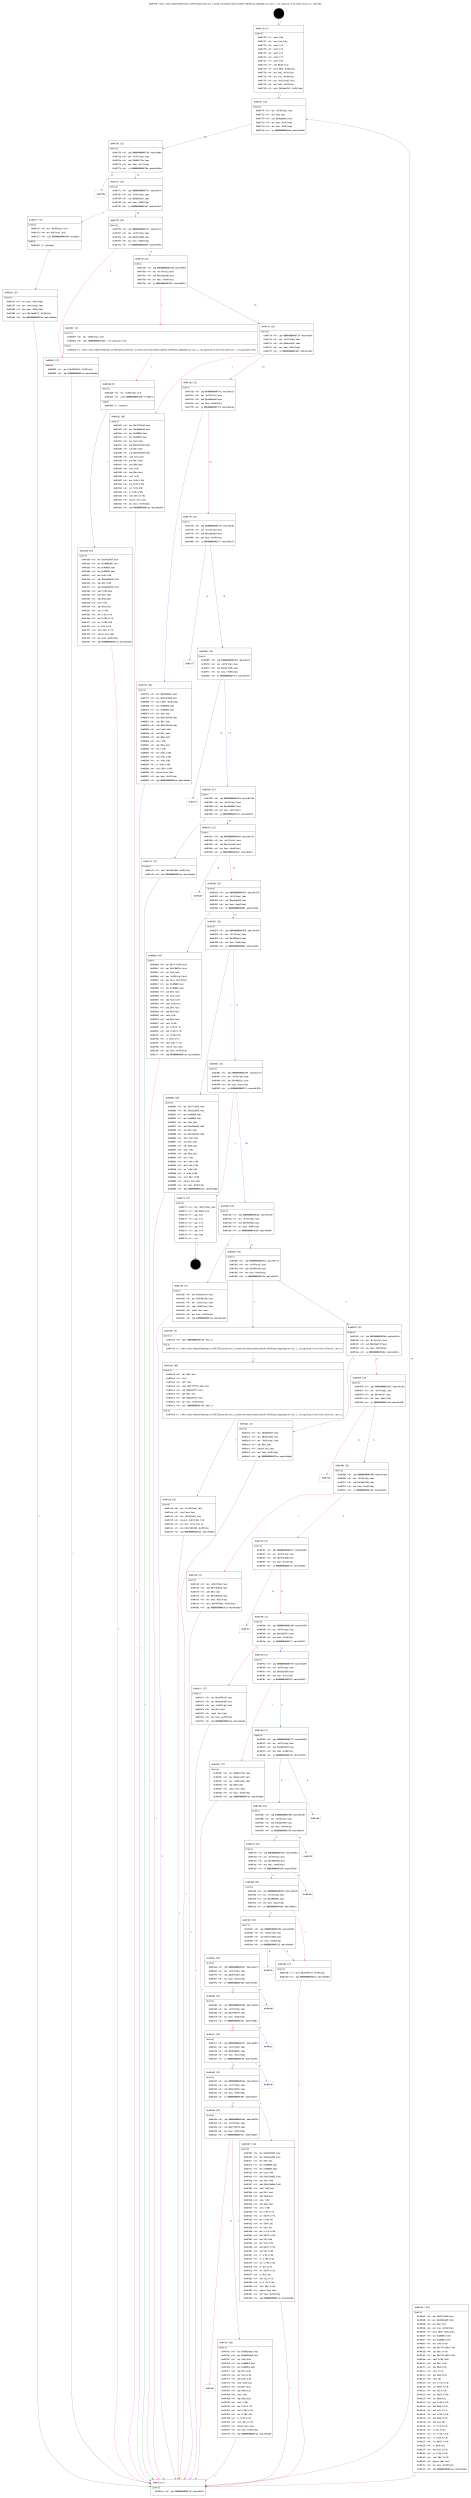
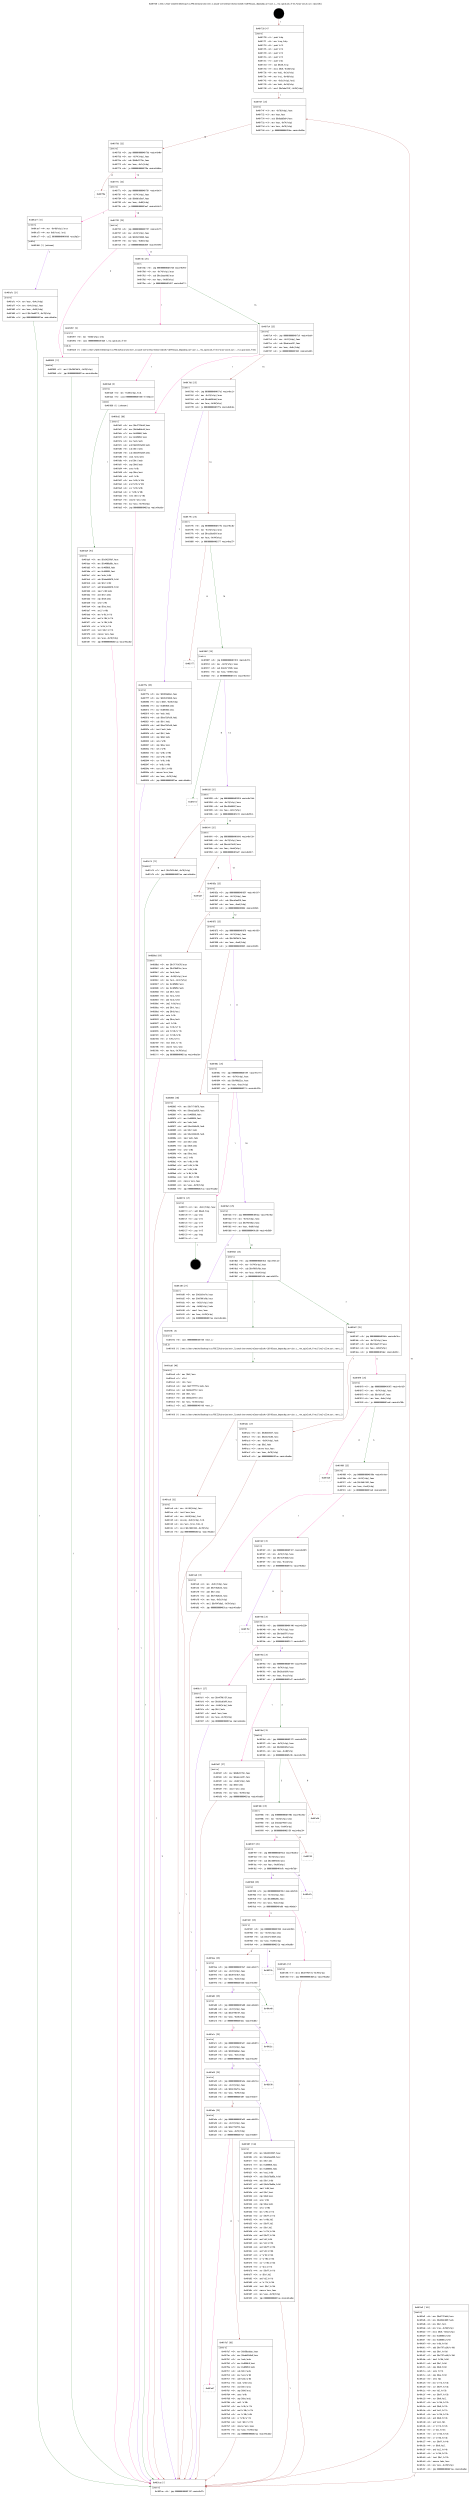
(288, 1954) -> (251, 1951)
